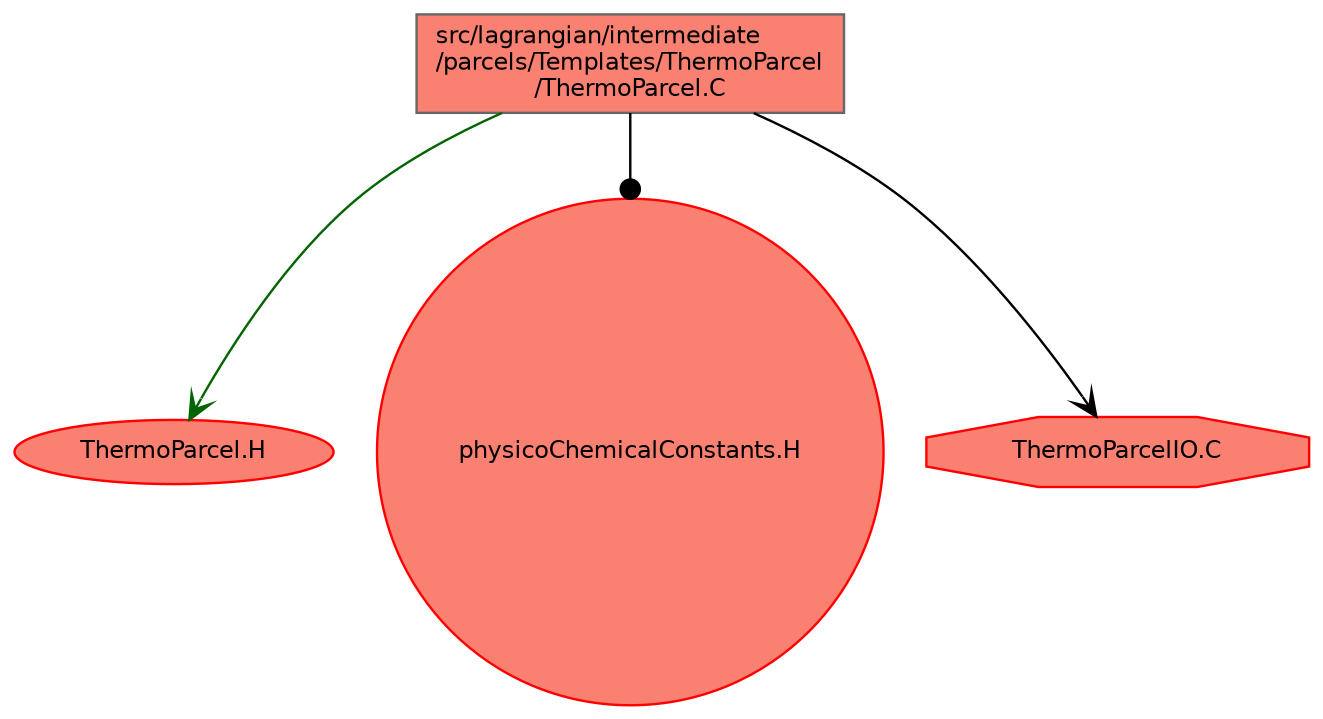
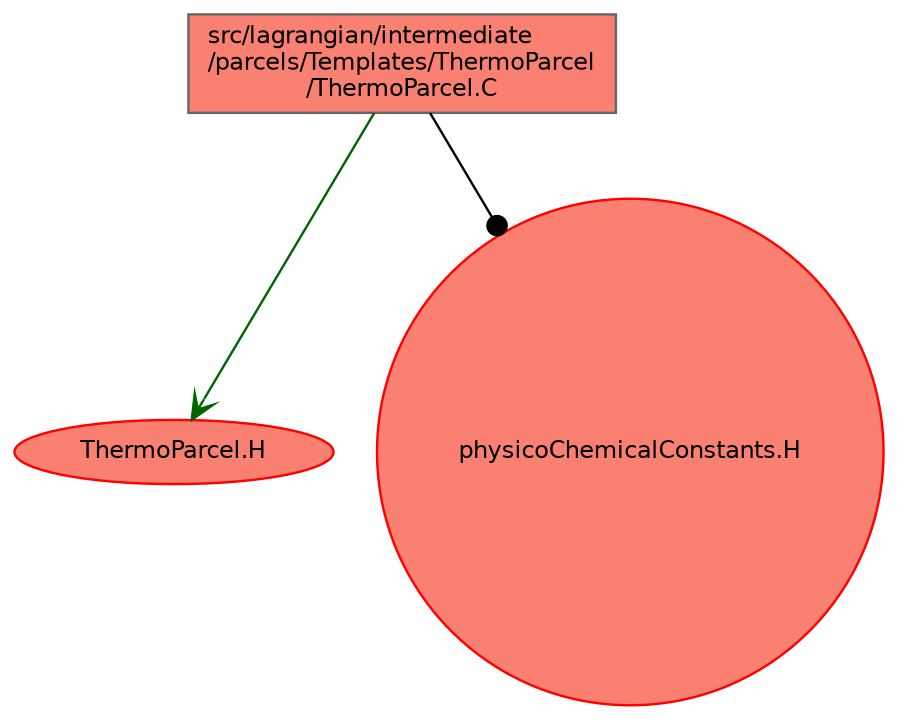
(1118, 452) -> none
